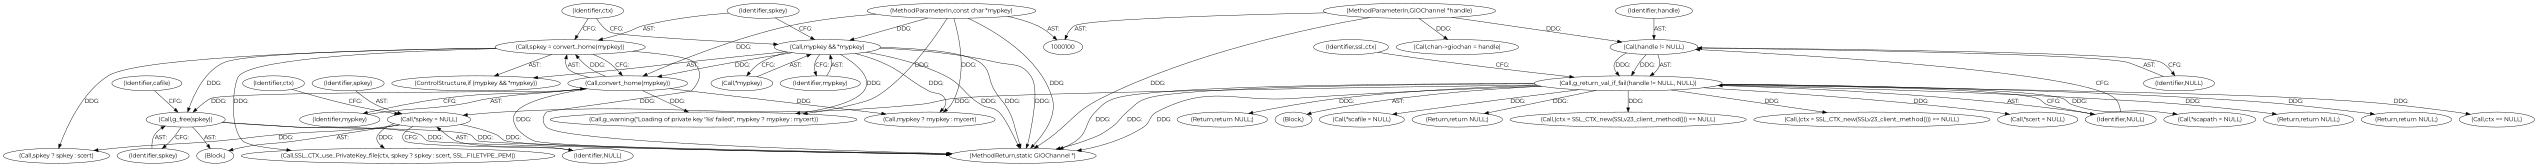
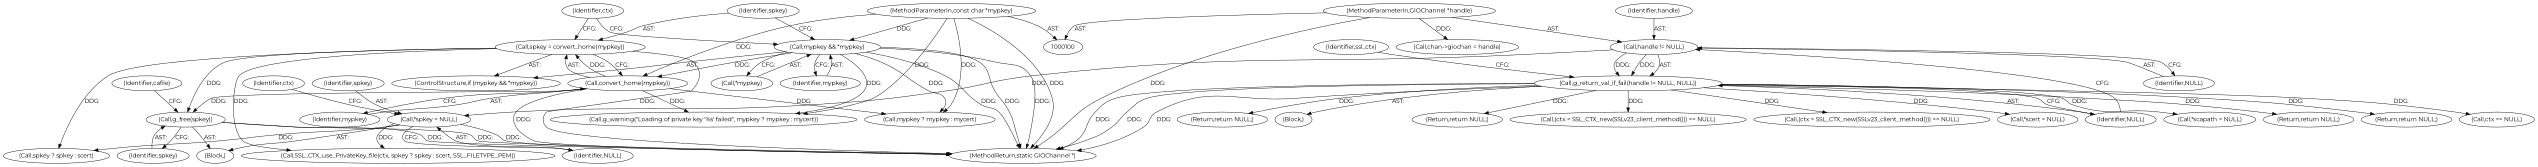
(1554, 29) -> (1554, 29)
(1001, 96) -> (1069, 72)
(1362, 120) -> none
